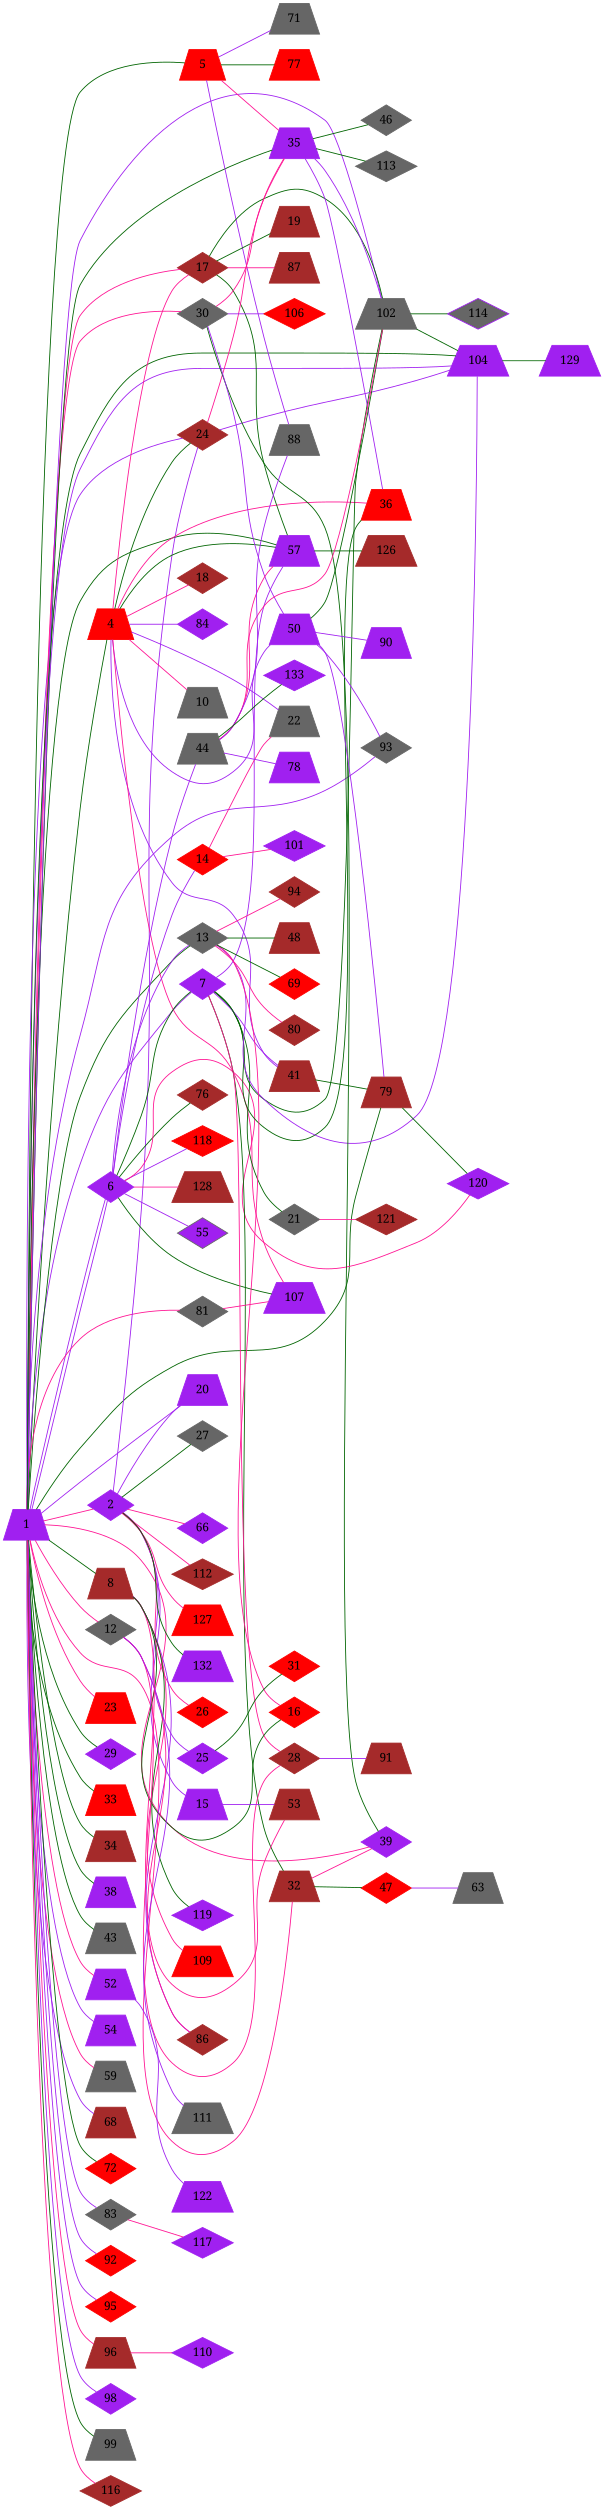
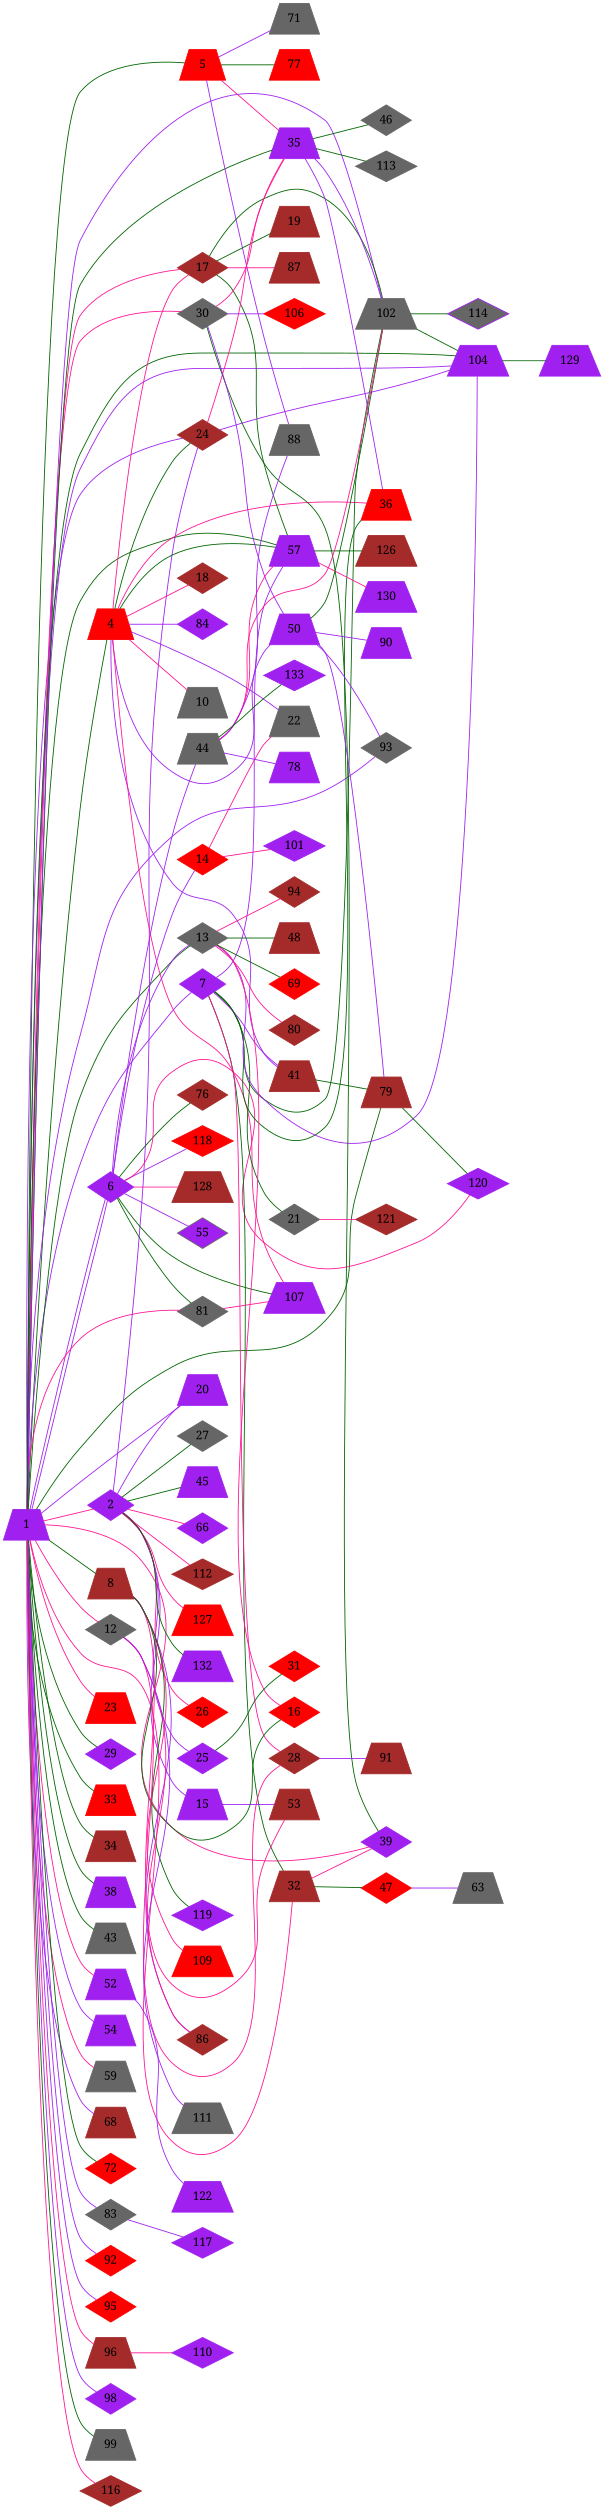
none -> (386, 597)
(154, 1056) -> (150, 1254)
none -> (203, 1482)
(155, 2228) -> (155, 2228)
